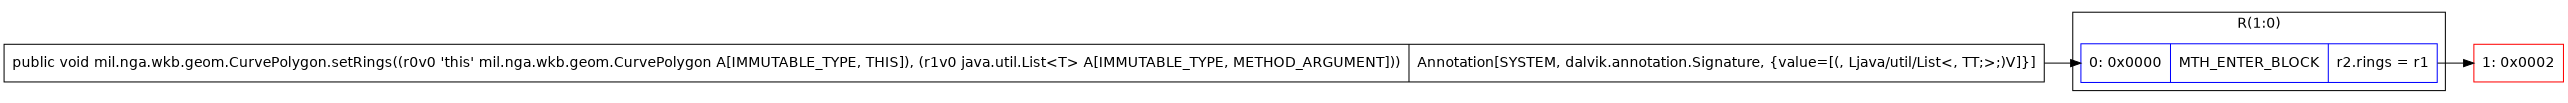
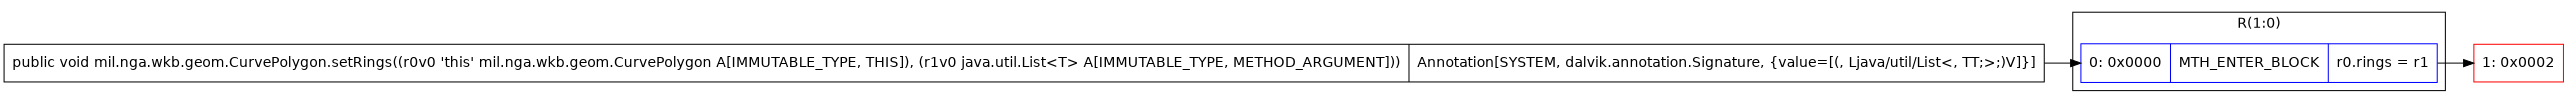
(2383, 63) -> (2383, 63)
